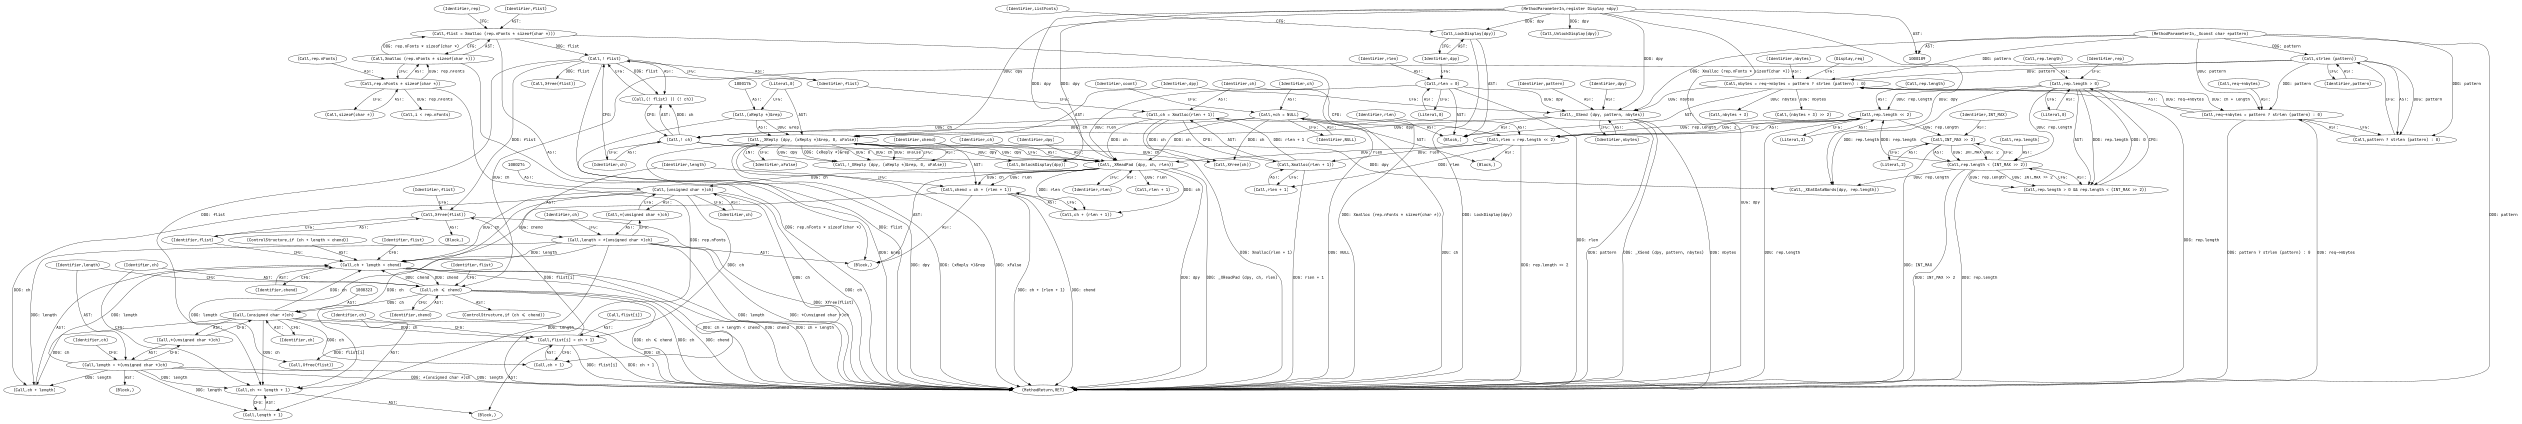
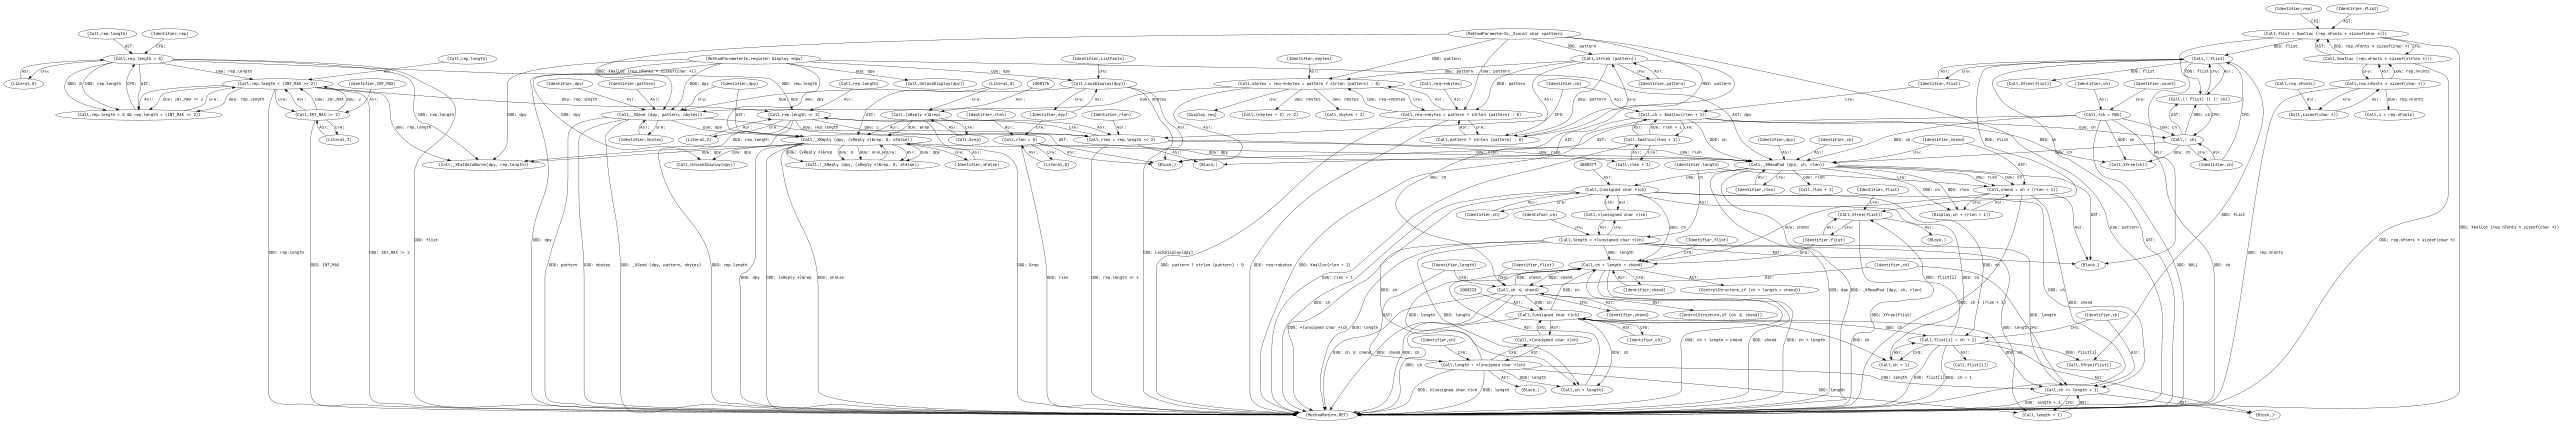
(423, 59) -> (2377, 59)
(1917, 59) -> none
(357, 71) -> (2303, 98)
(1824, 71) -> (1253, 99)
(1042, 84) -> (1742, 115)
(2467, 84) -> (1717, 84)
(1517, 90) -> (879, 90)
(2231, 99) -> (1419, 99)
(1279, 115) -> (2103, 115)
(1921, 128) -> (671, 150)
none -> (968, 140)
(1336, 140) -> none
(1415, 151) -> none
(751, 153) -> (978, 153)
(516, 165) -> (1588, 165)
(1086, 215) -> (1961, 215)
(891, 228) -> (2152, 240)
(2201, 240) -> (426, 240)
(333, 252) -> (1678, 277)
(599, 328) -> (1958, 352)
none -> (1706, 414)
